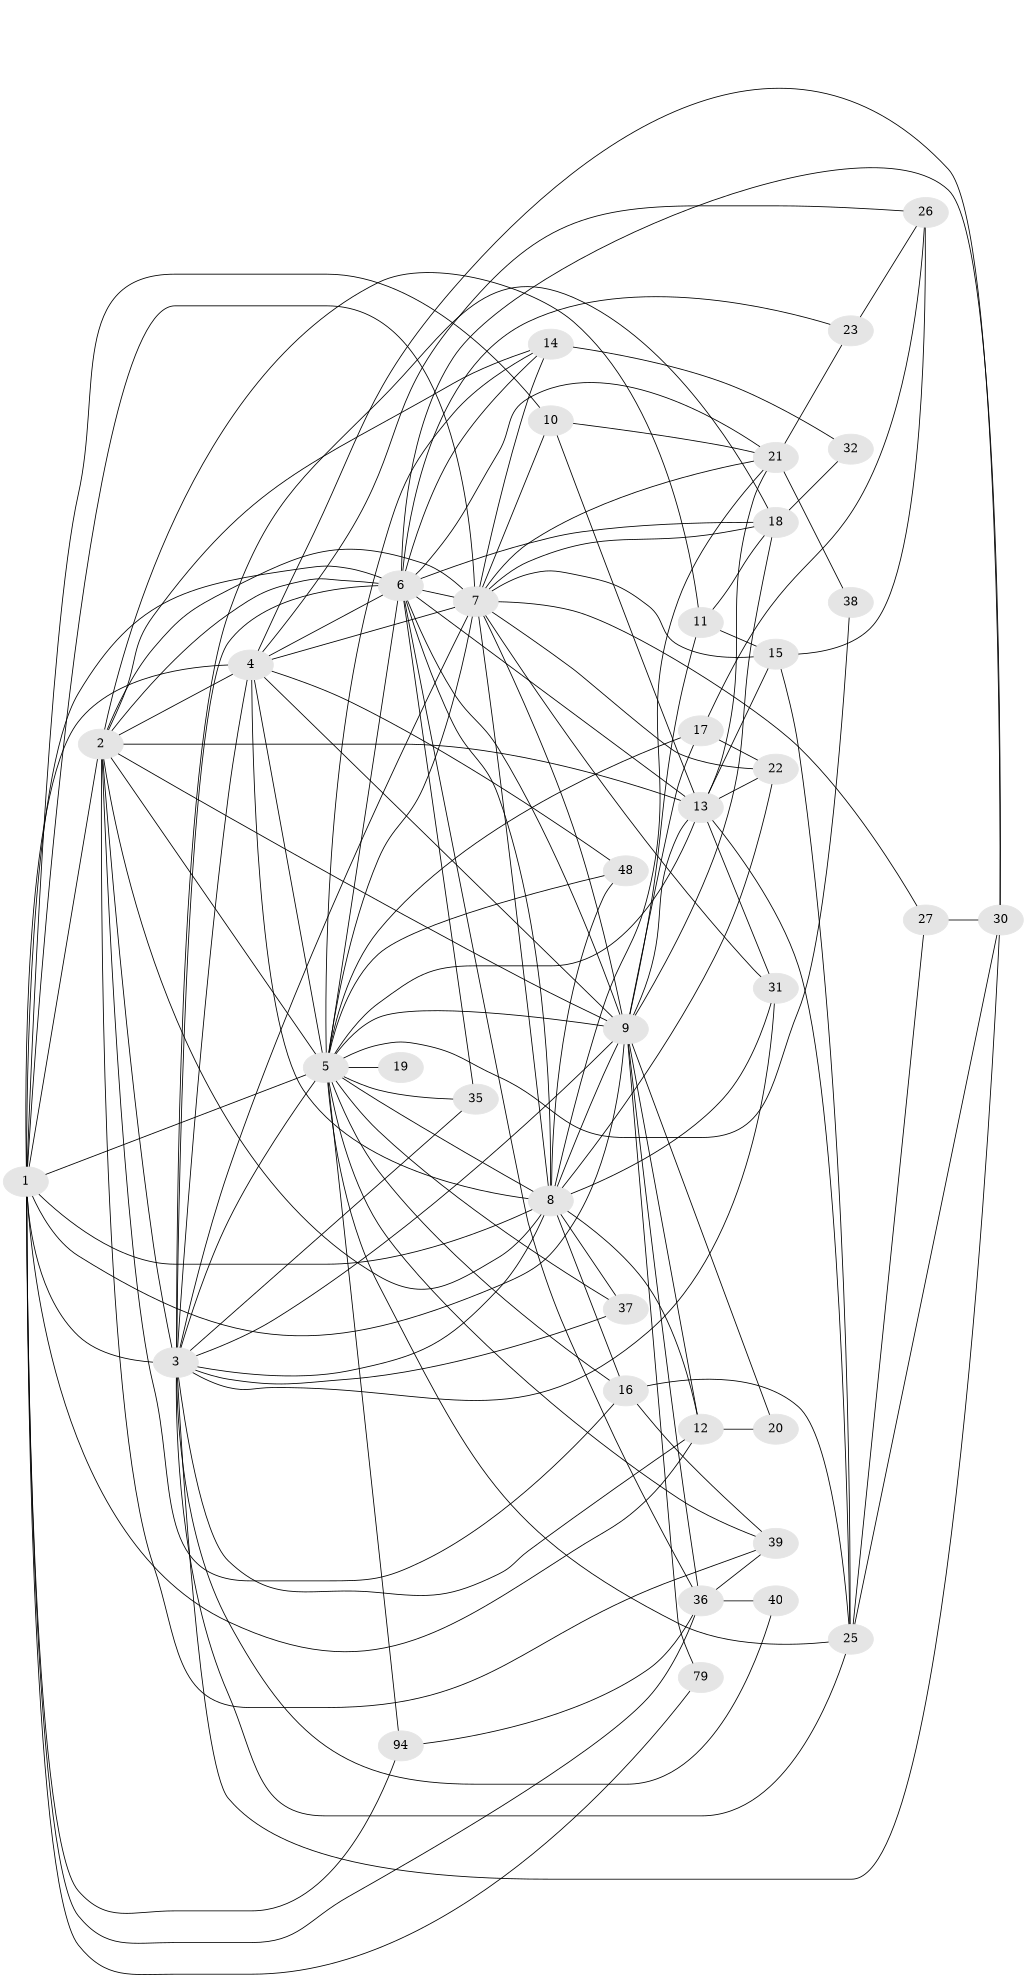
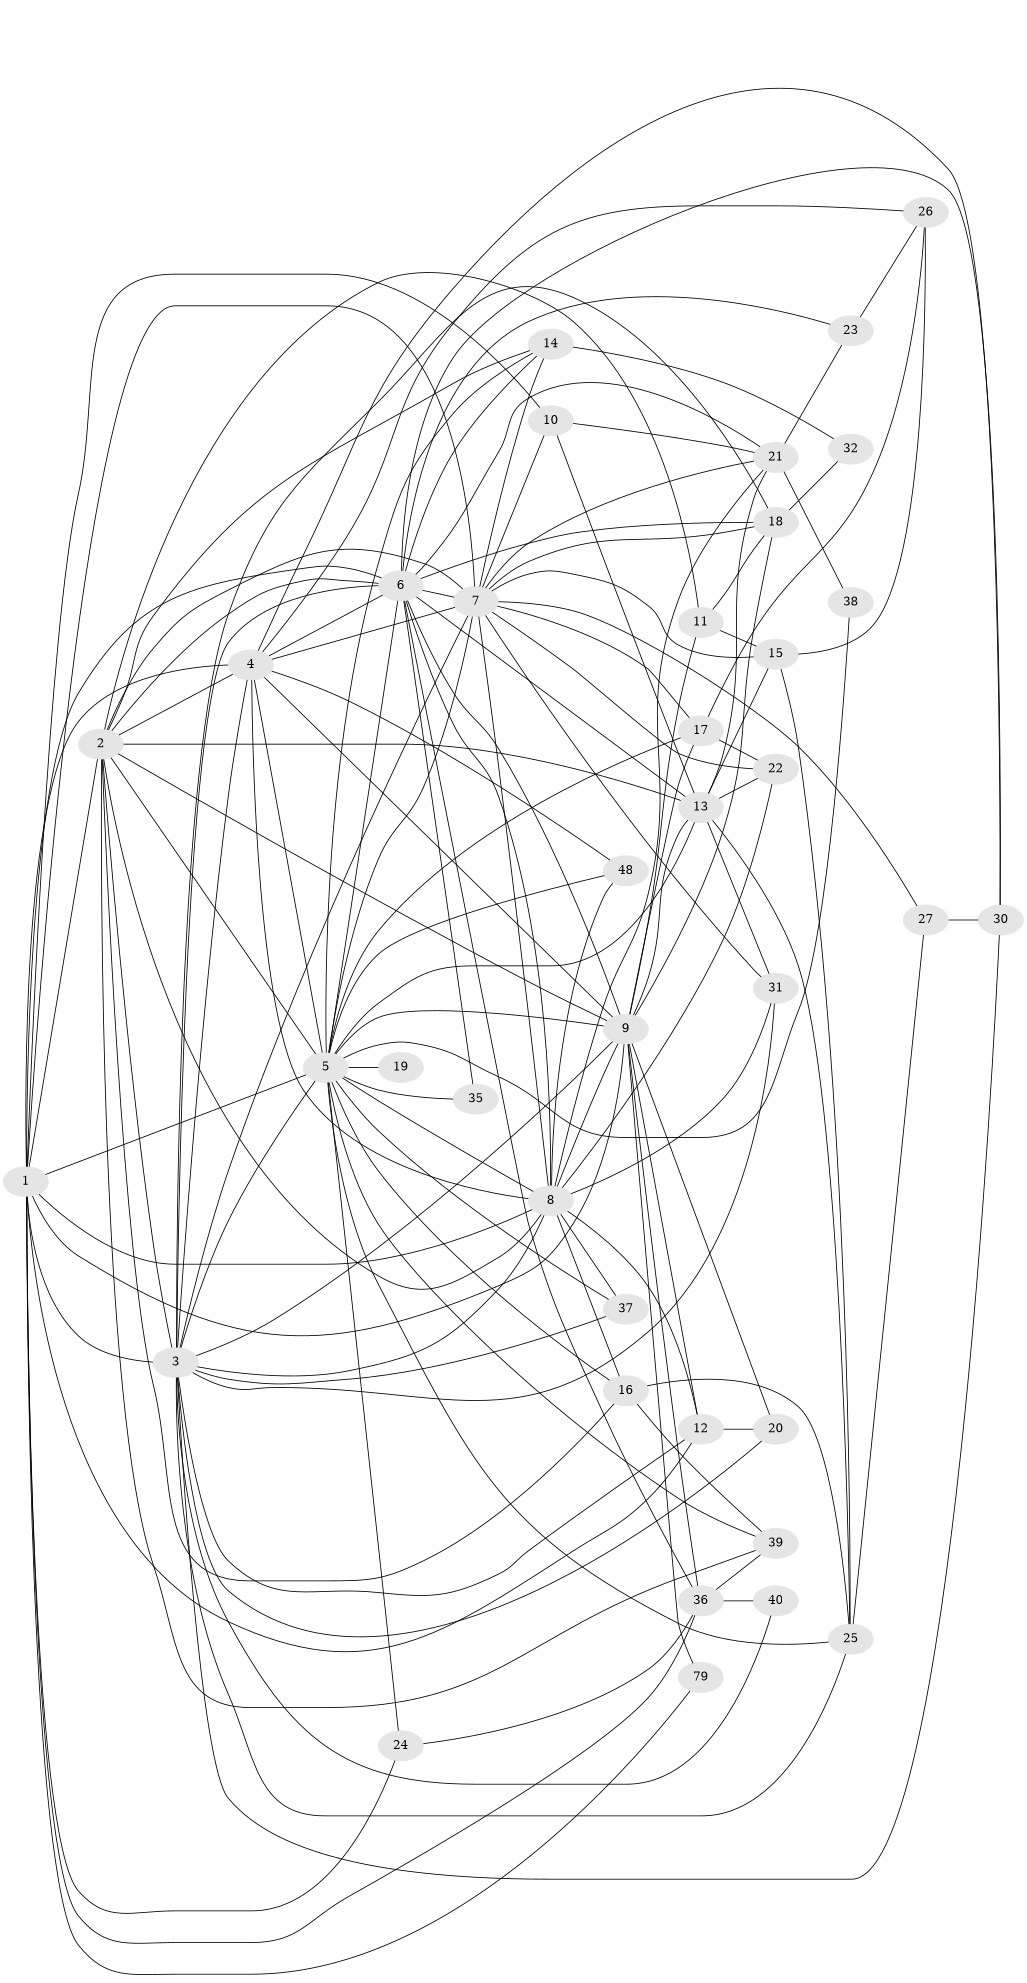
(567, 810) -> (605, 643)
(333, 1225) -> (405, 1631)
(926, 1280) -> none
(401, 1746) -> (401, 1746)
